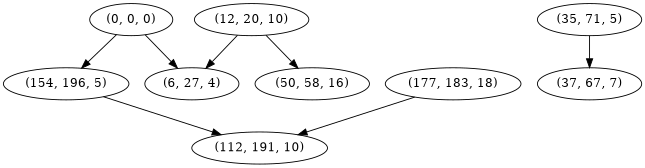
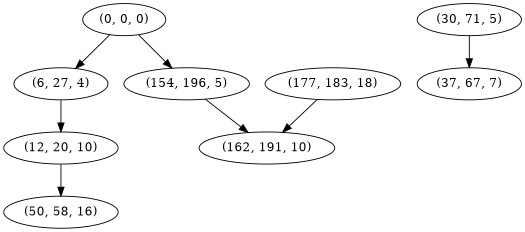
(590, 20) -> (469, 20)
(225, 48) -> (61, 112)
(260, 148) -> (267, 148)
